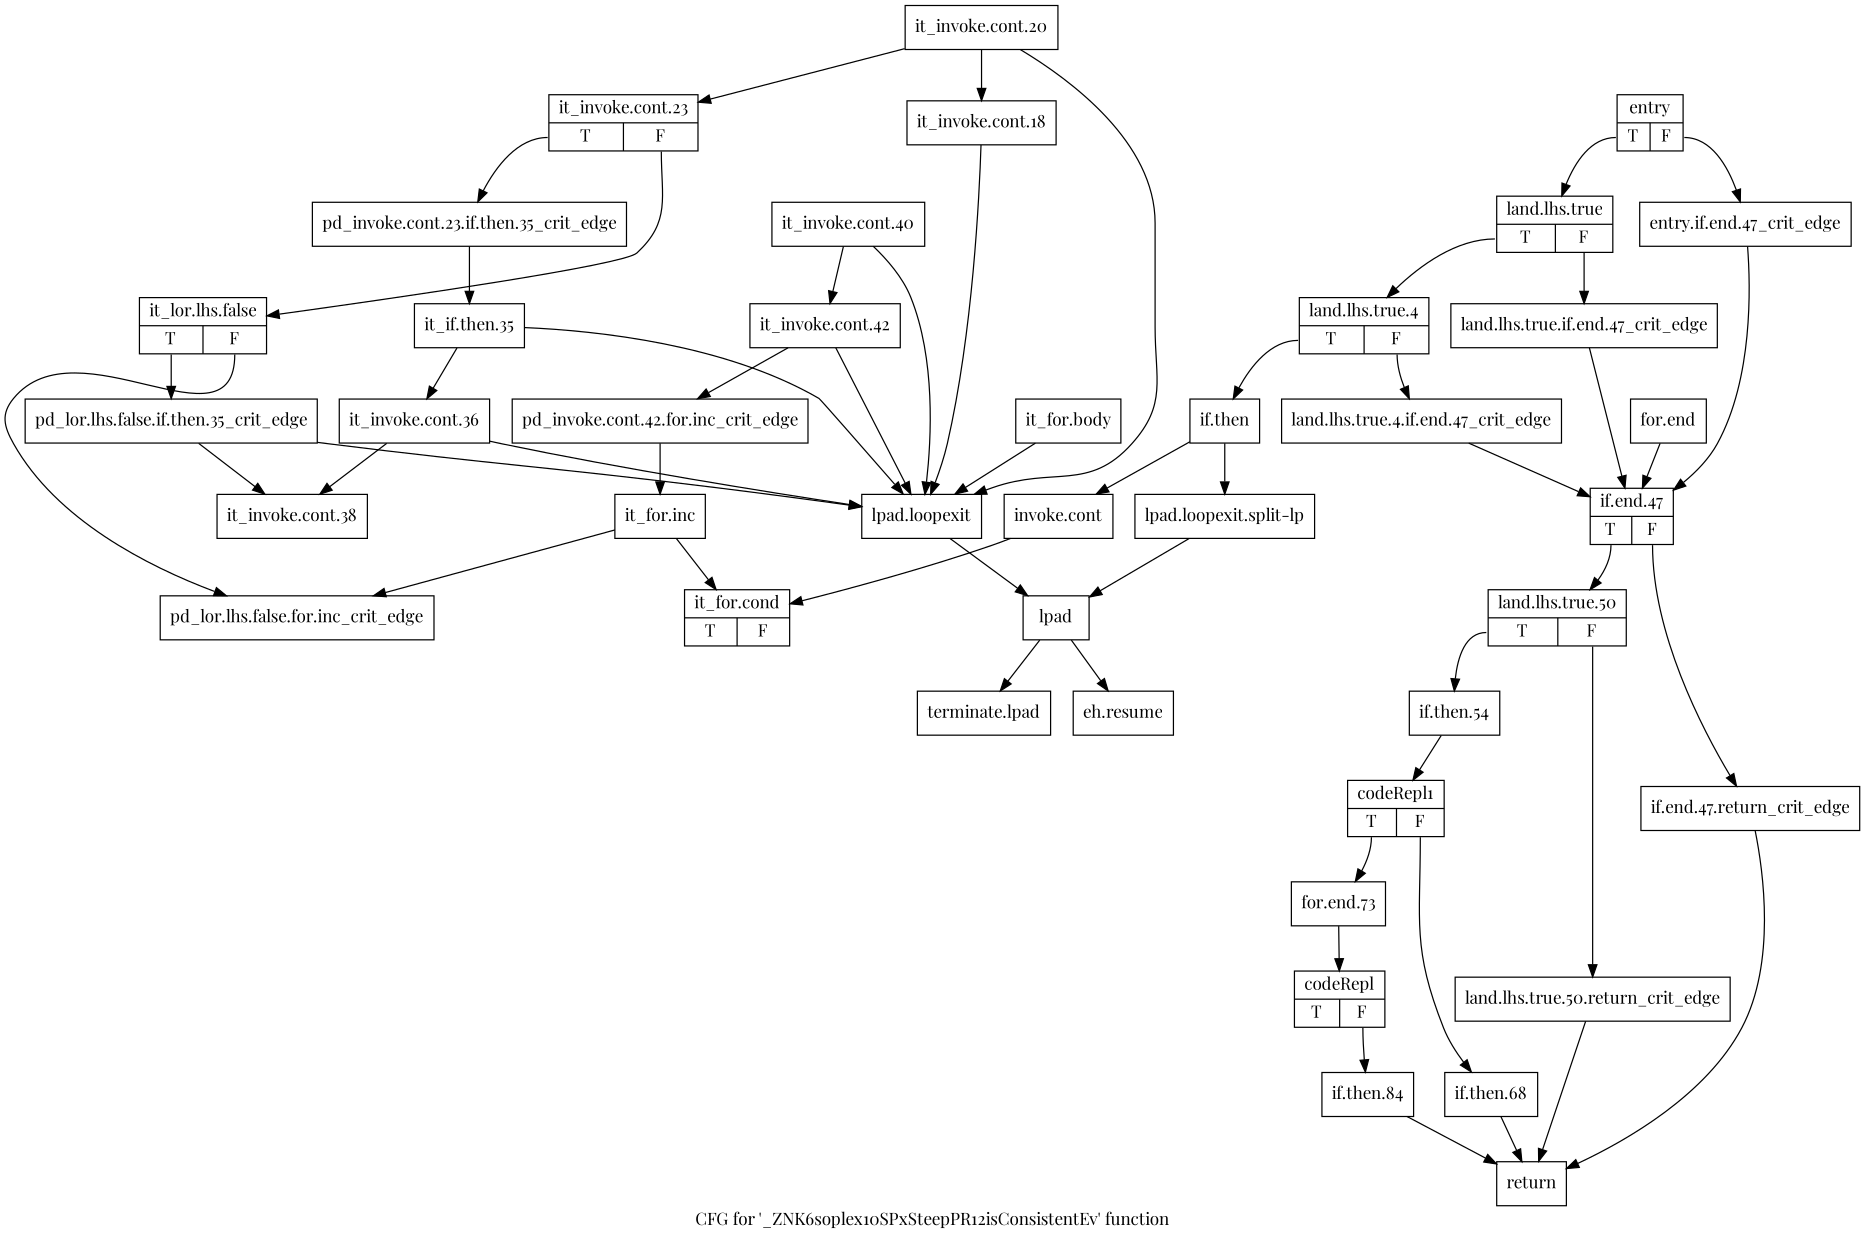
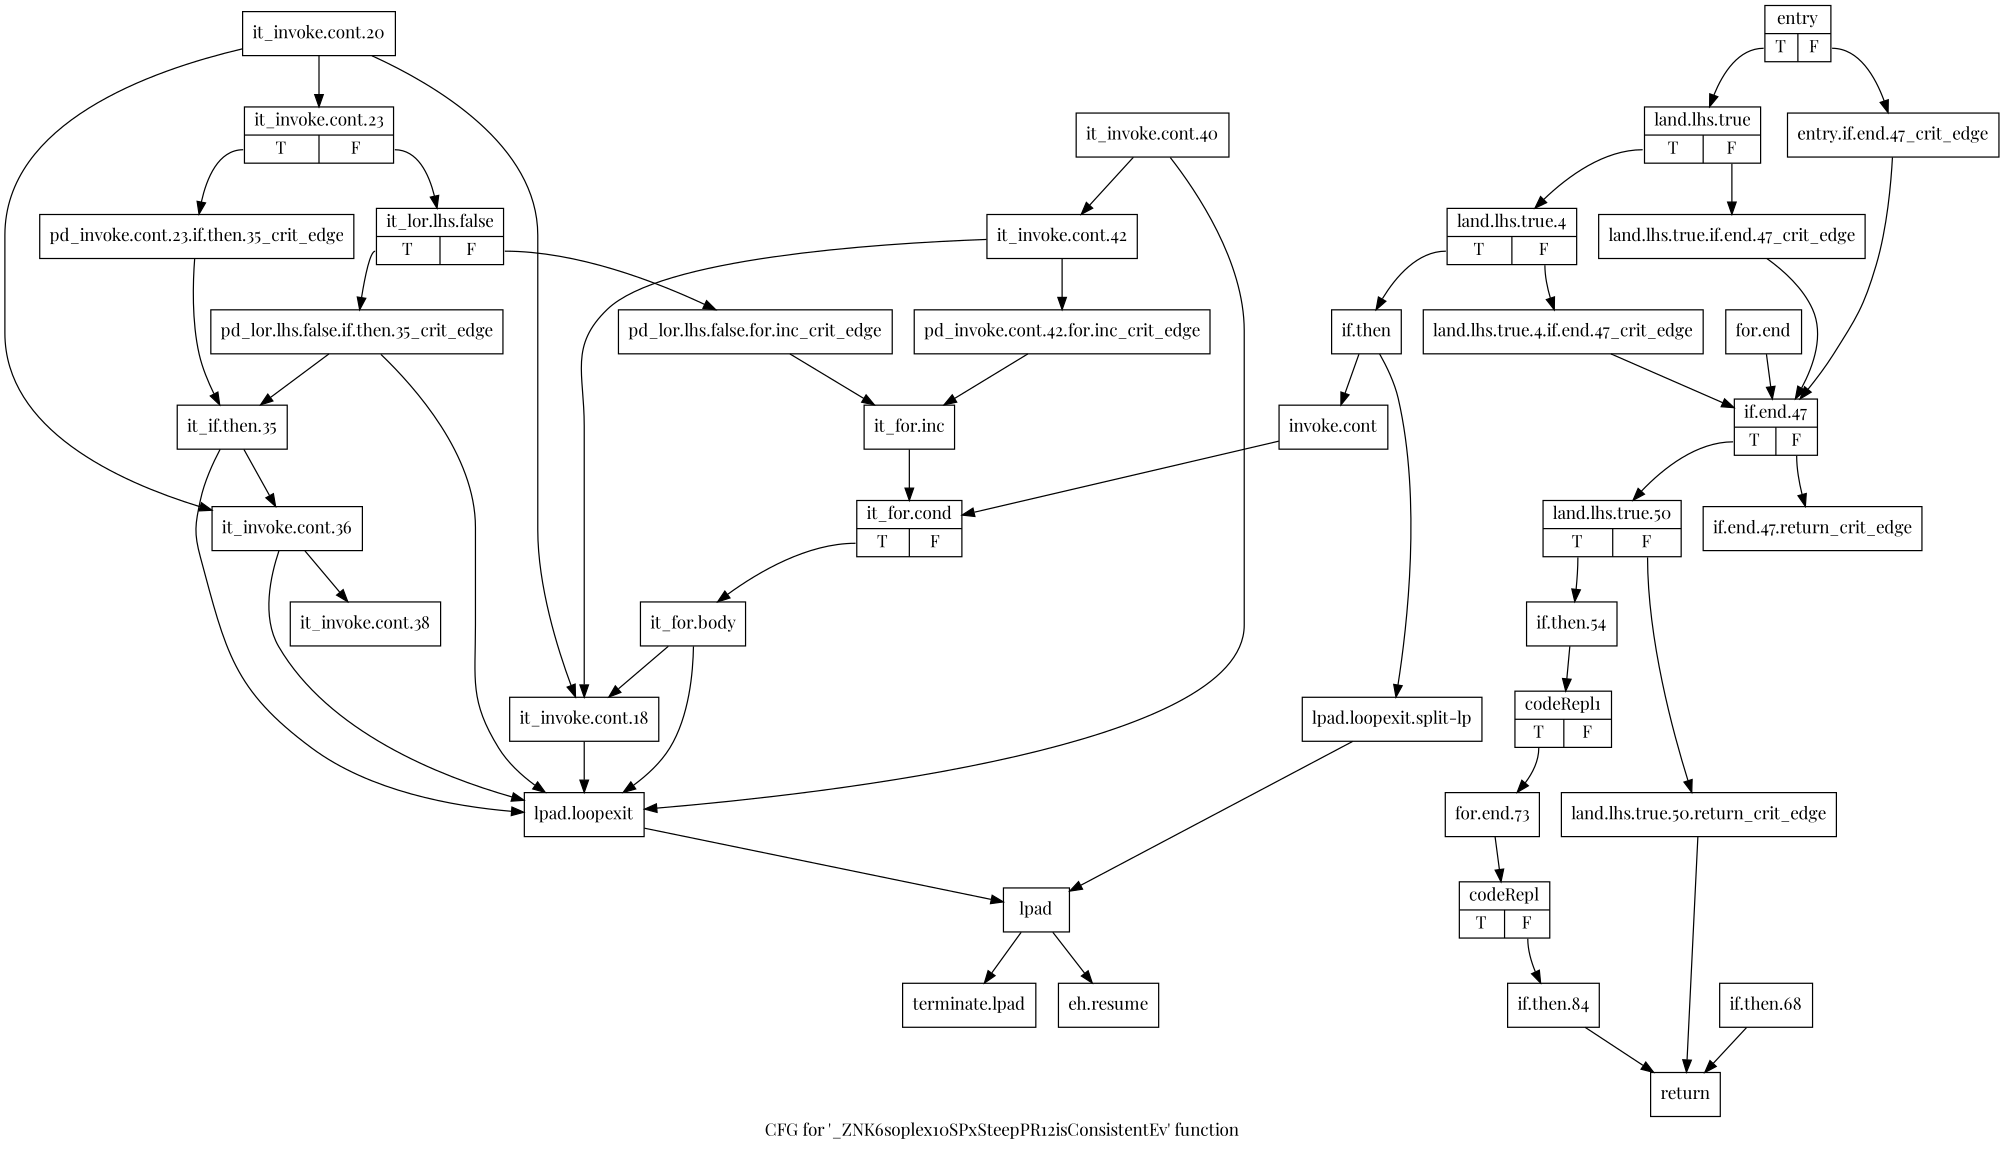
(1155, 301) -> (5, 261)
(870, 415) -> (610, 307)
(227, 465) -> (300, 376)
none -> (788, 559)
(500, 561) -> (827, 376)
none -> (643, 668)
(1422, 954) -> none
(1738, 1034) -> none
